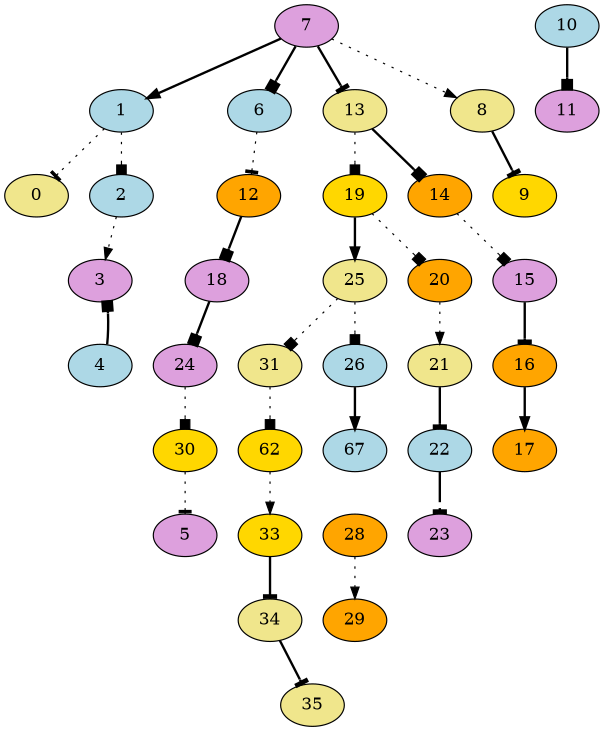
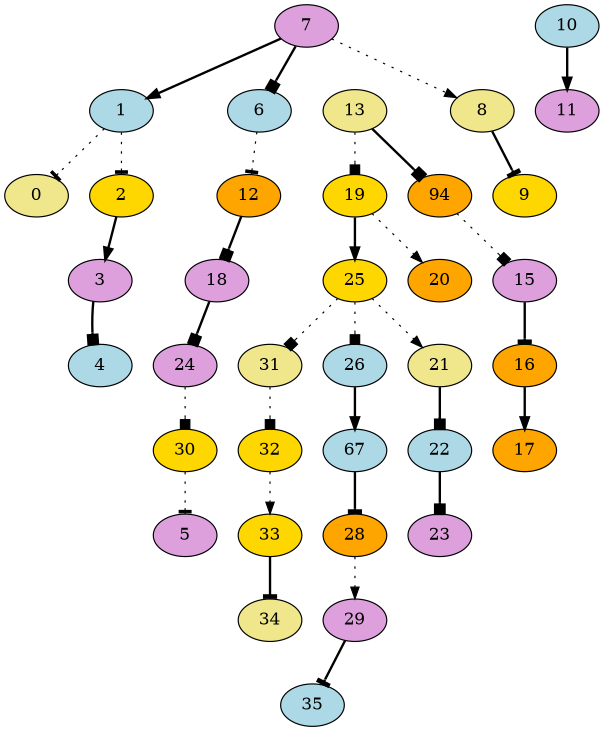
(567, 63) -> (567, 63)
(329, 66) -> none
(121, 150) -> (121, 150)
(121, 196) -> (121, 196)
(440, 196) -> (440, 196)
(112, 232) -> (112, 232)
(393, 234) -> (393, 234)
(355, 281) -> (355, 281)
(440, 317) -> (393, 319)
(108, 329) -> (92, 317)
(440, 405) -> (440, 405)
(270, 450) -> (270, 450)
(440, 487) -> (440, 487)
none -> (355, 490)
(355, 620) -> (355, 620)
(290, 660) -> (335, 660)
(312, 705) -> (312, 705)
